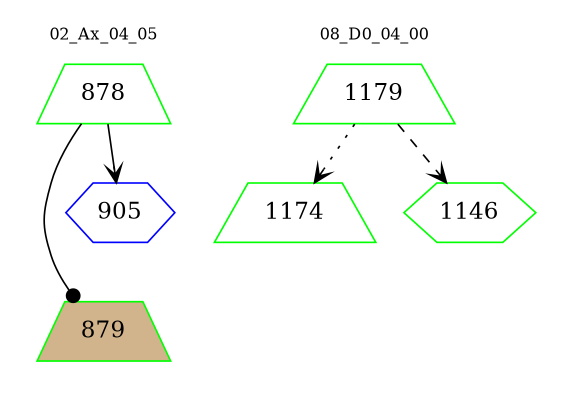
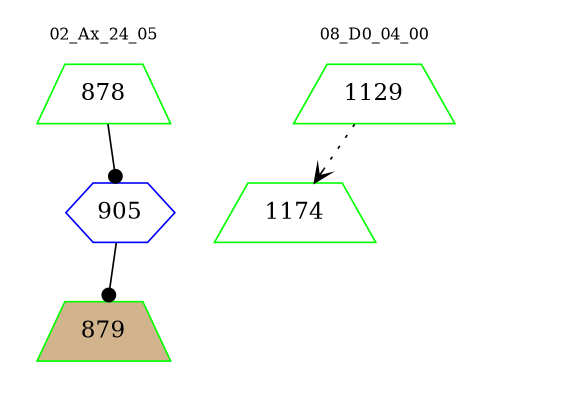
(104, 35) -> (104, 35)
(374, 94) -> (374, 94)
(111, 147) -> (111, 147)
(46, 205) -> (113, 266)
(470, 213) -> none
